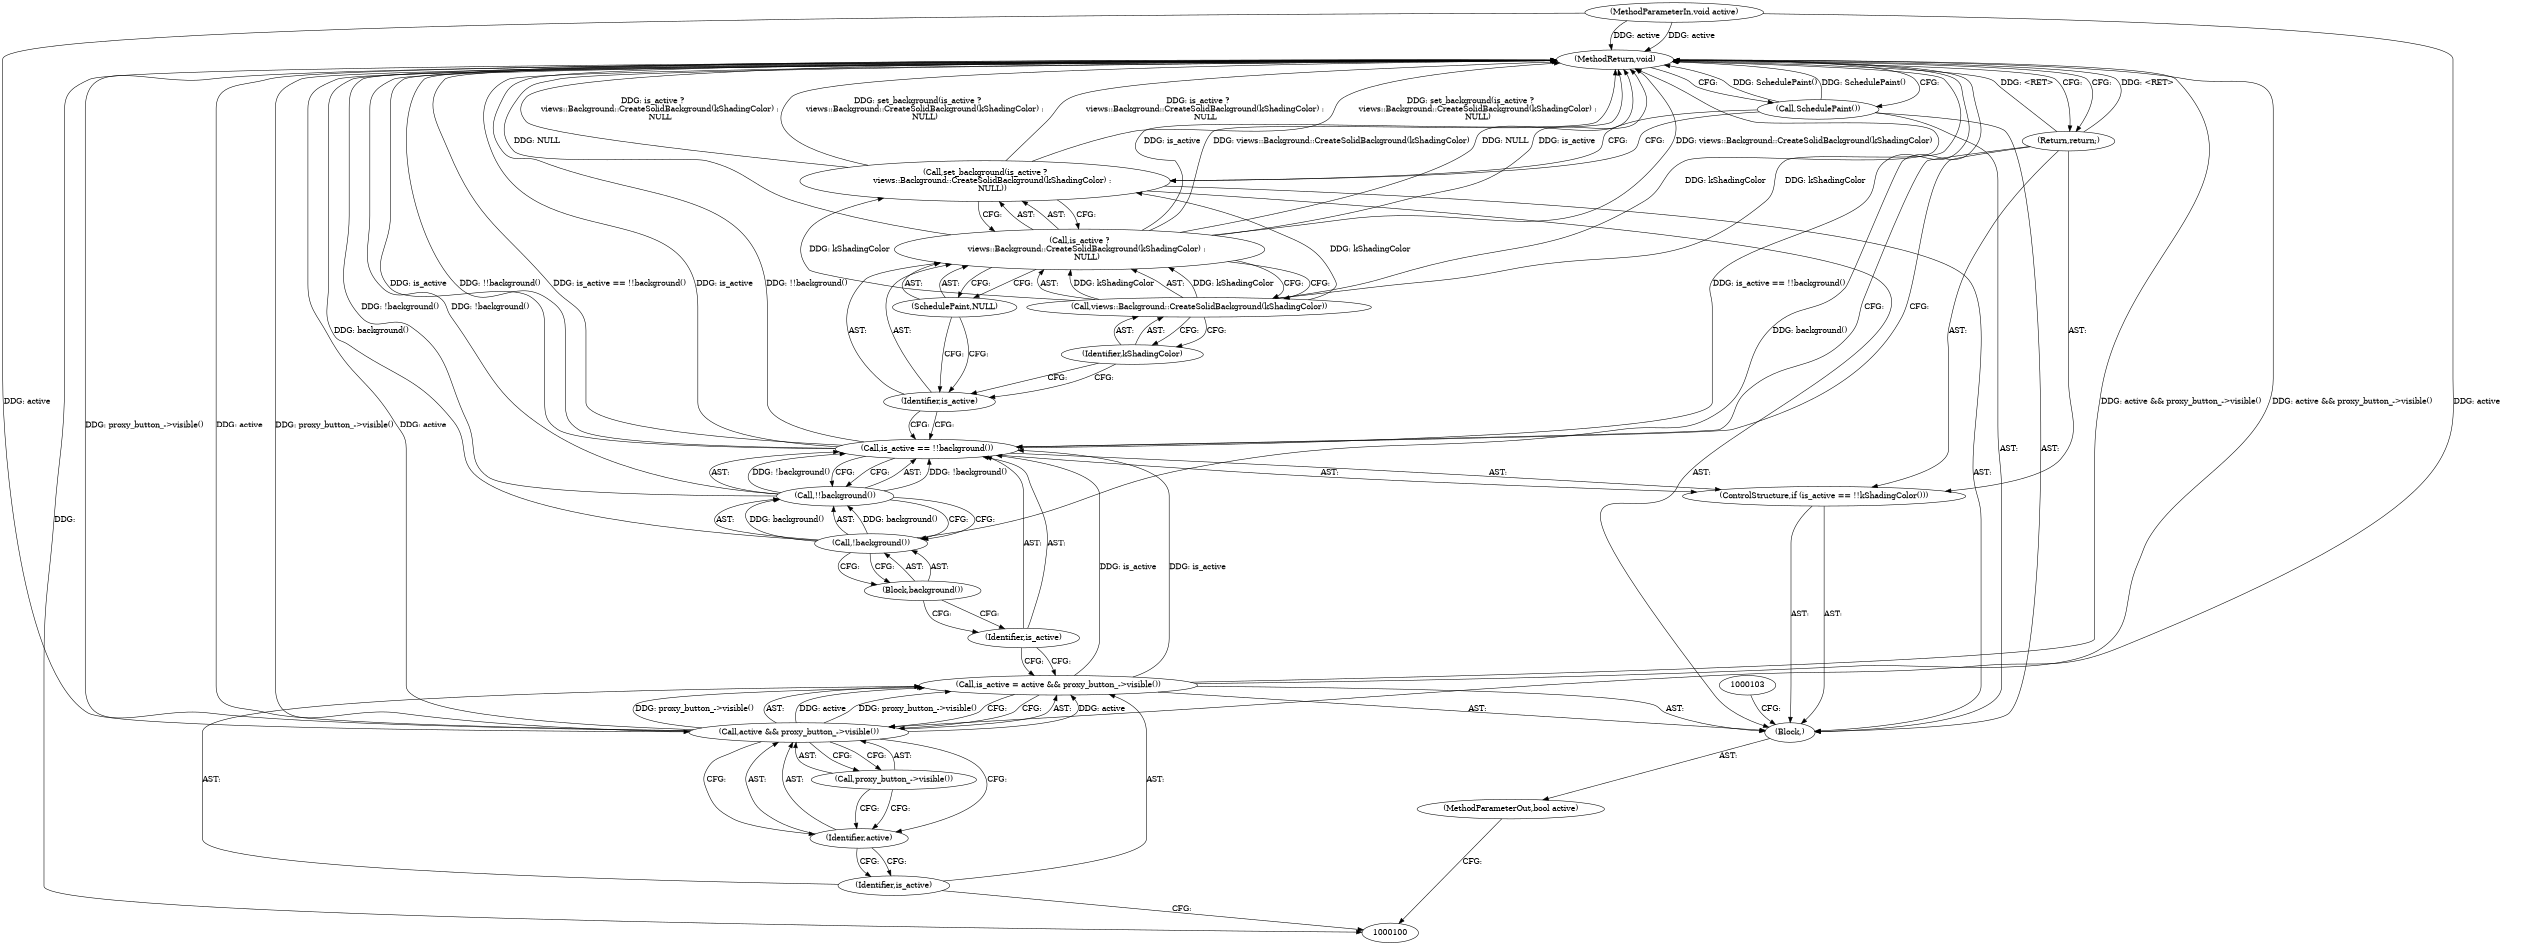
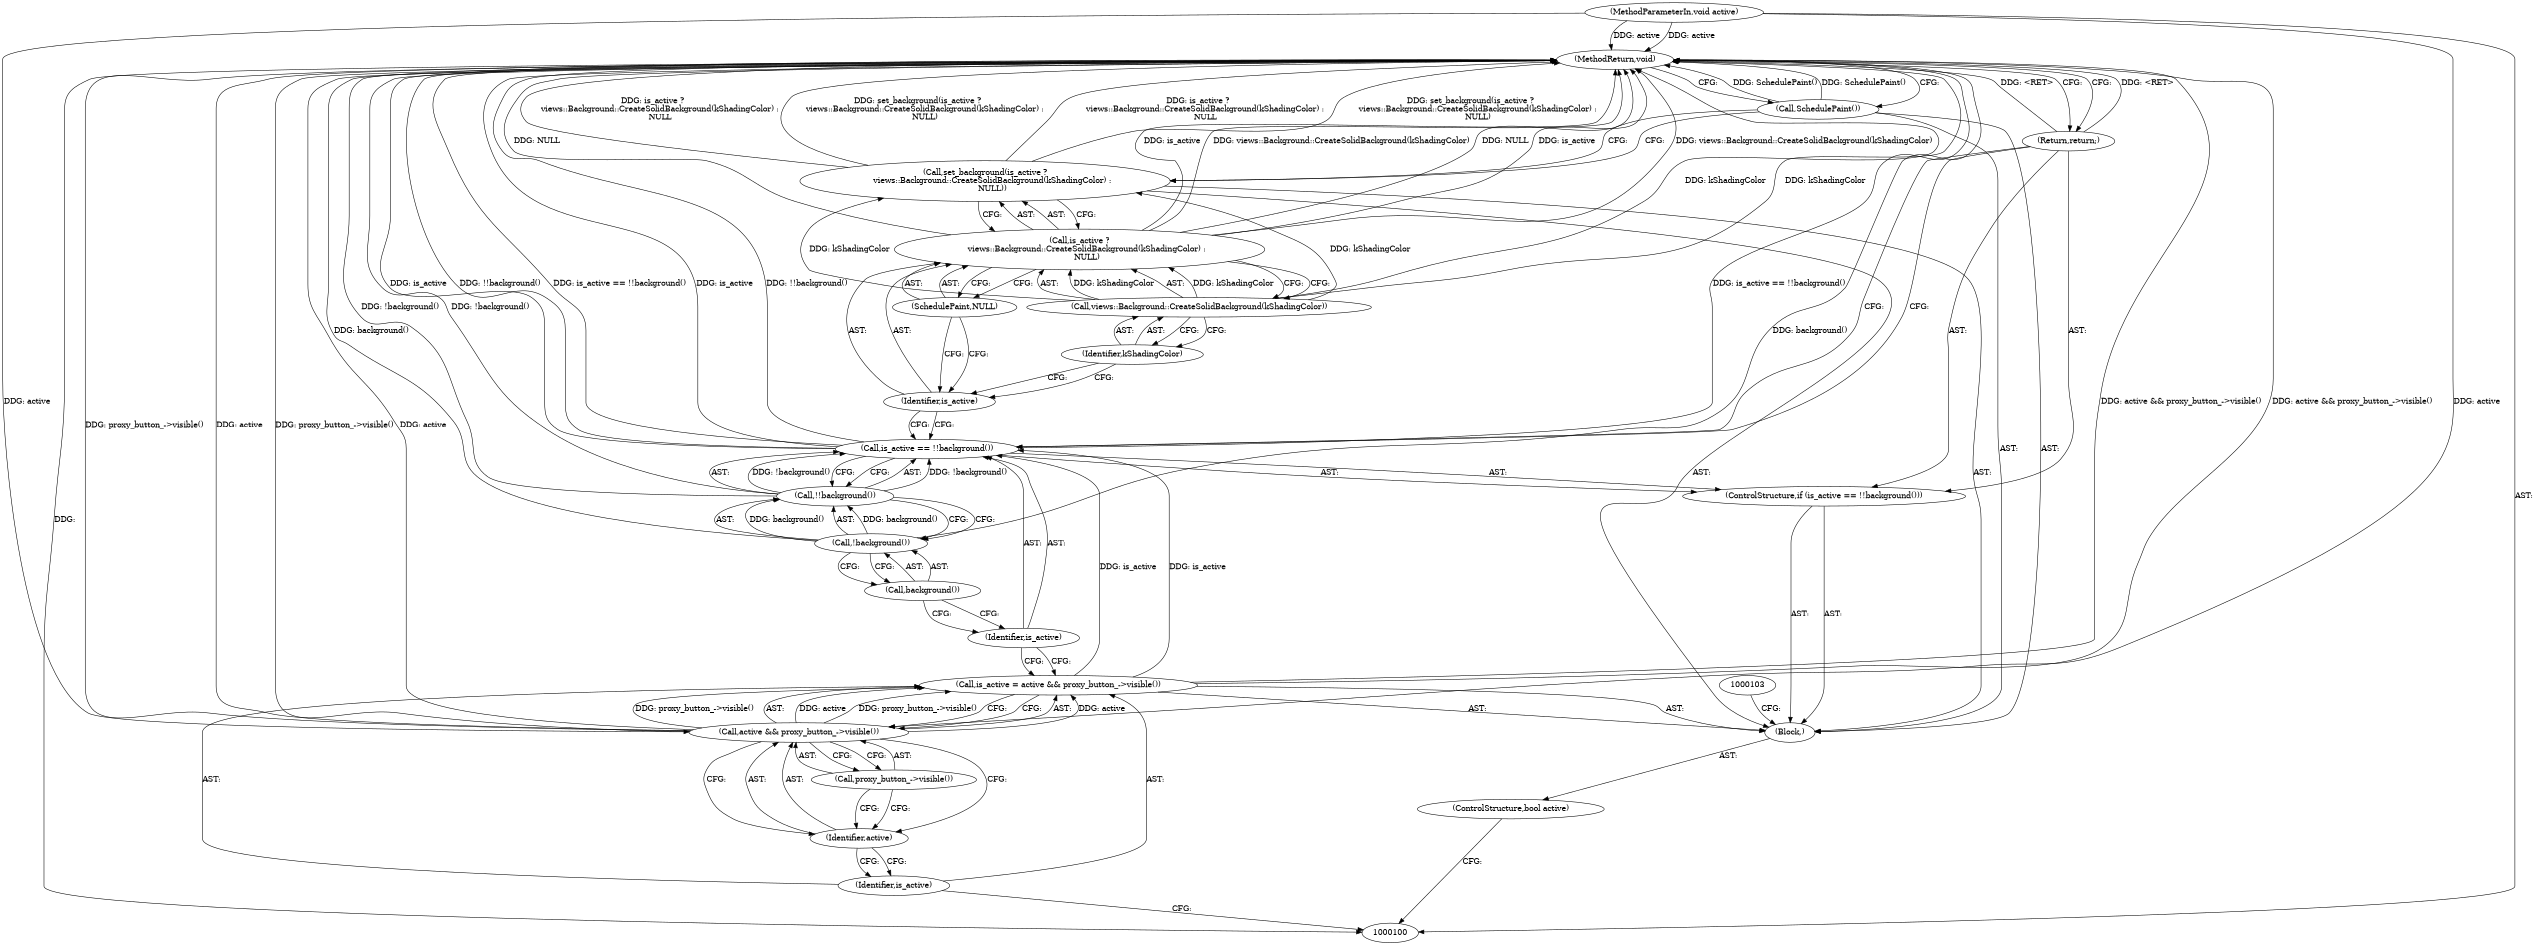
(1824, 496) -> (1824, 496)
(923, 591) -> (923, 591)
none -> (2515, 641)
(1511, 809) -> (1511, 809)
